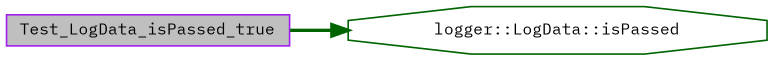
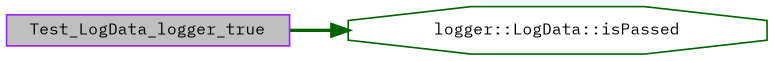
(148, 30) -> (148, 30)
